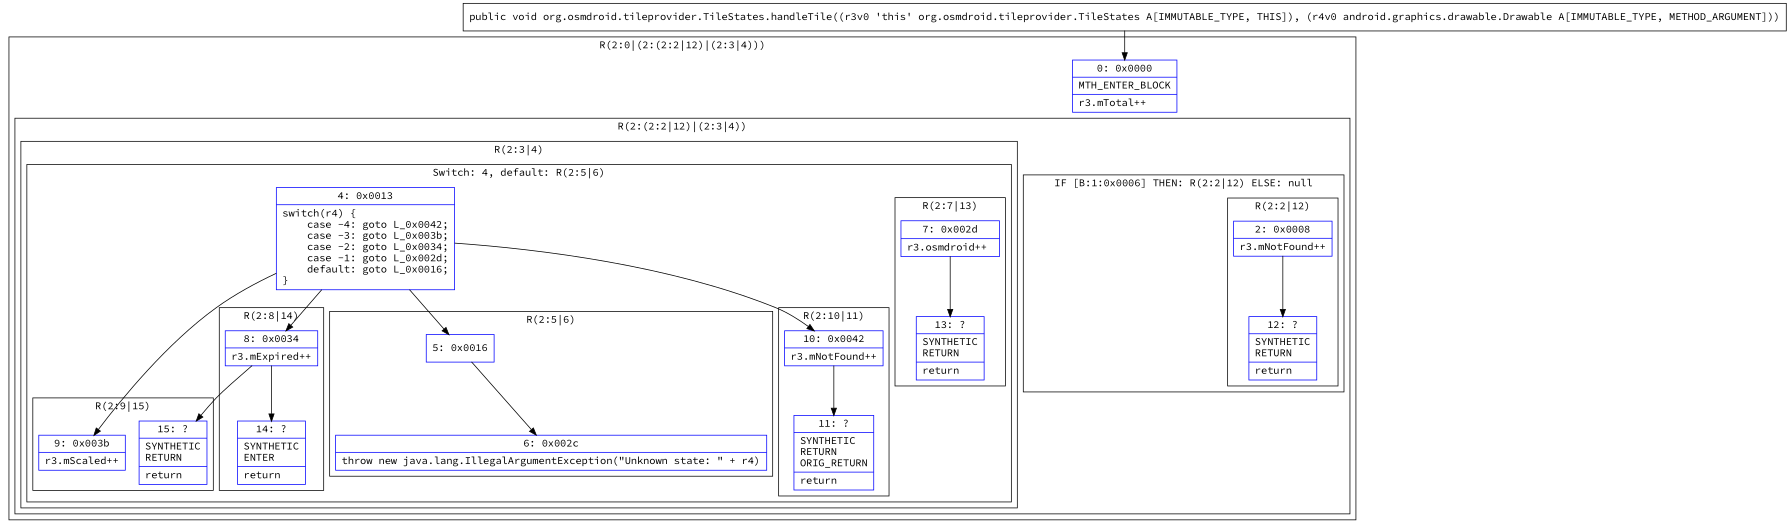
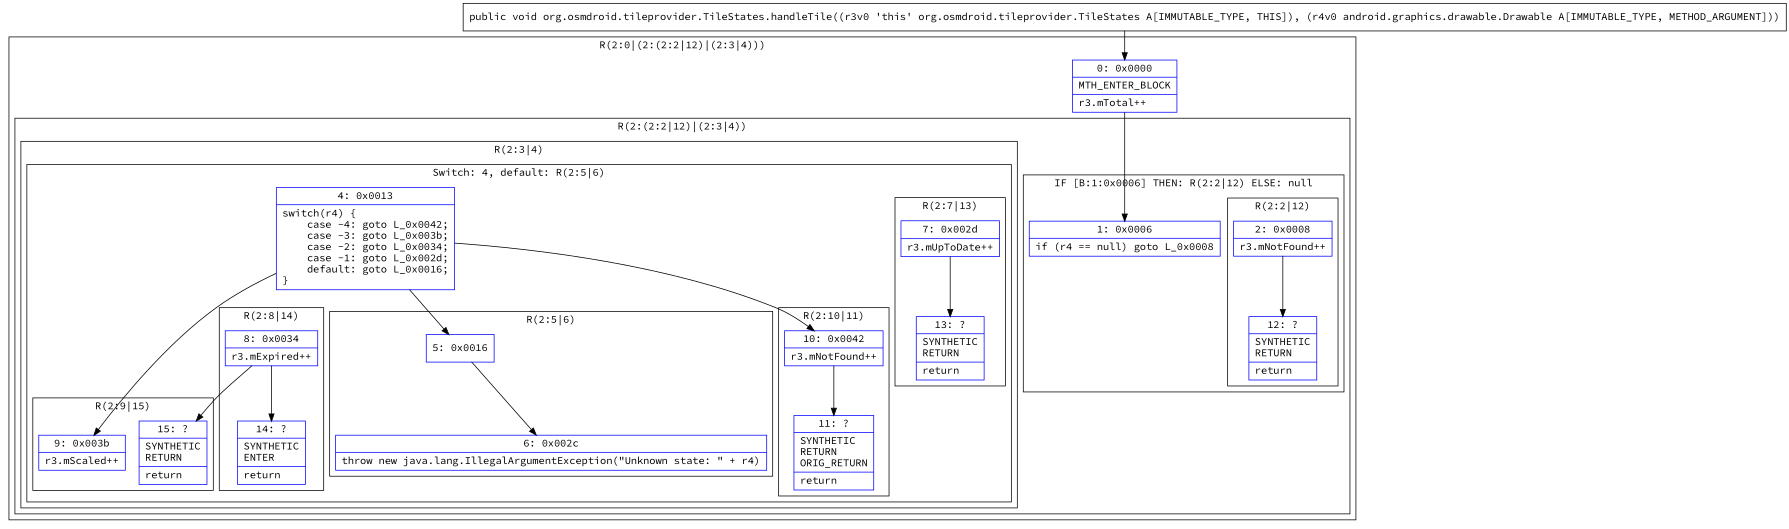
none -> (1125, 239)
(947, 247) -> (950, 247)
(310, 303) -> none
